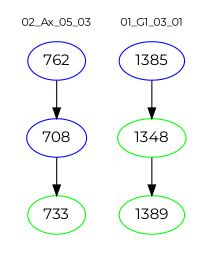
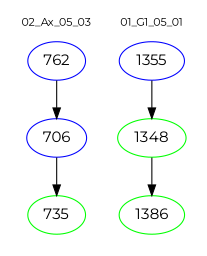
(152, 23) -> (152, 23)
(152, 61) -> (152, 61)
(57, 138) -> (57, 138)
(57, 215) -> (57, 215)
(152, 215) -> (152, 215)
